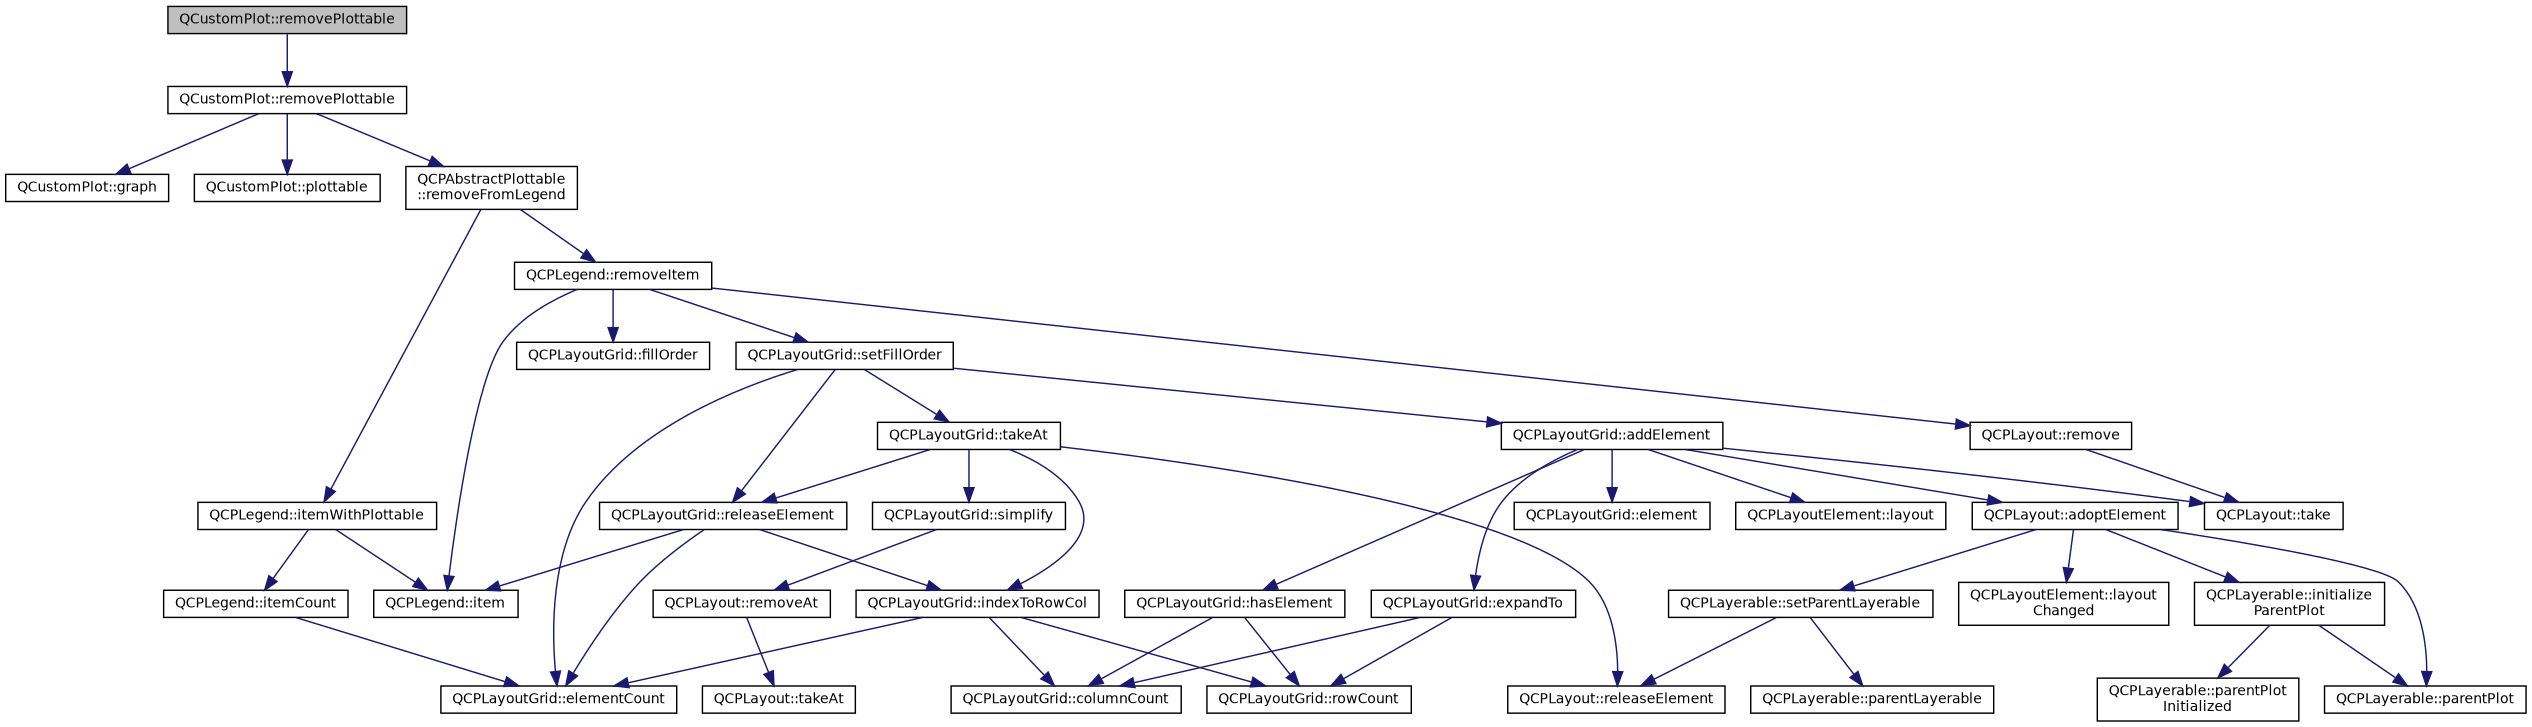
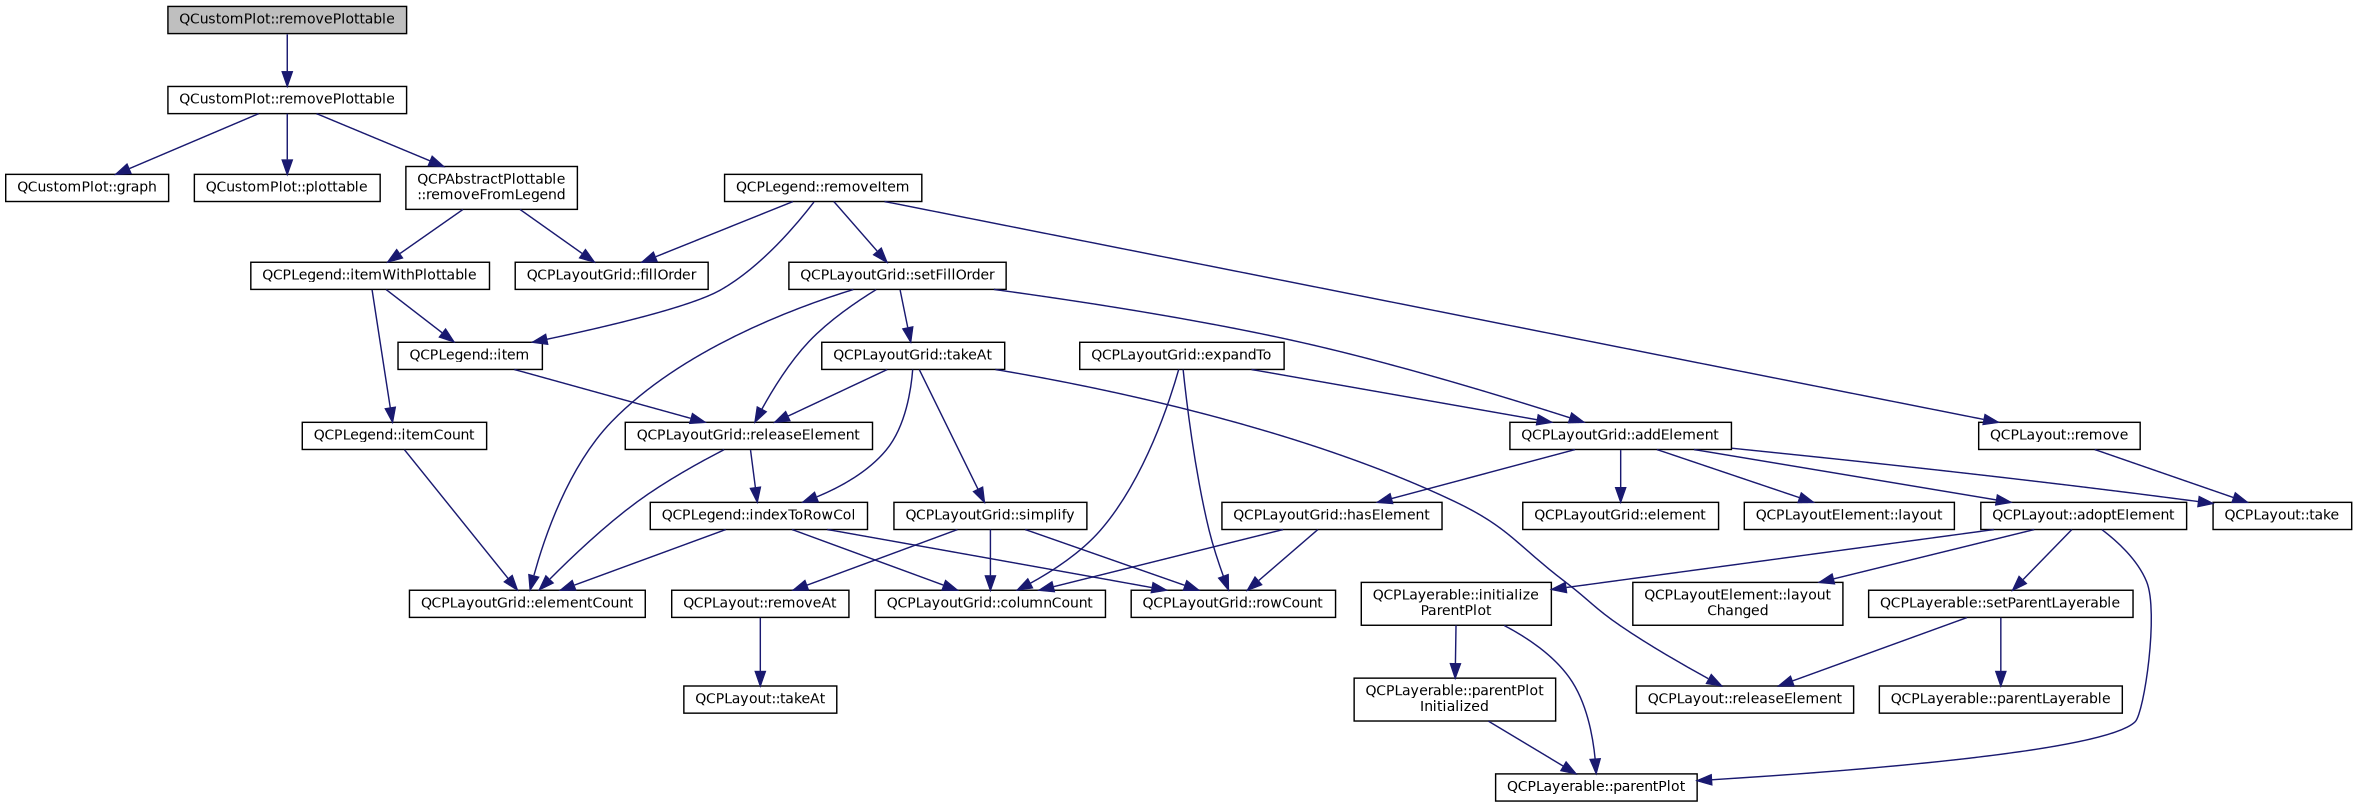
(552, 231) -> (551, 231)
(1506, 497) -> (1394, 395)
none -> (990, 549)
none -> (1105, 557)
(591, 558) -> (603, 394)
(978, 604) -> (759, 516)
none -> (1526, 744)
